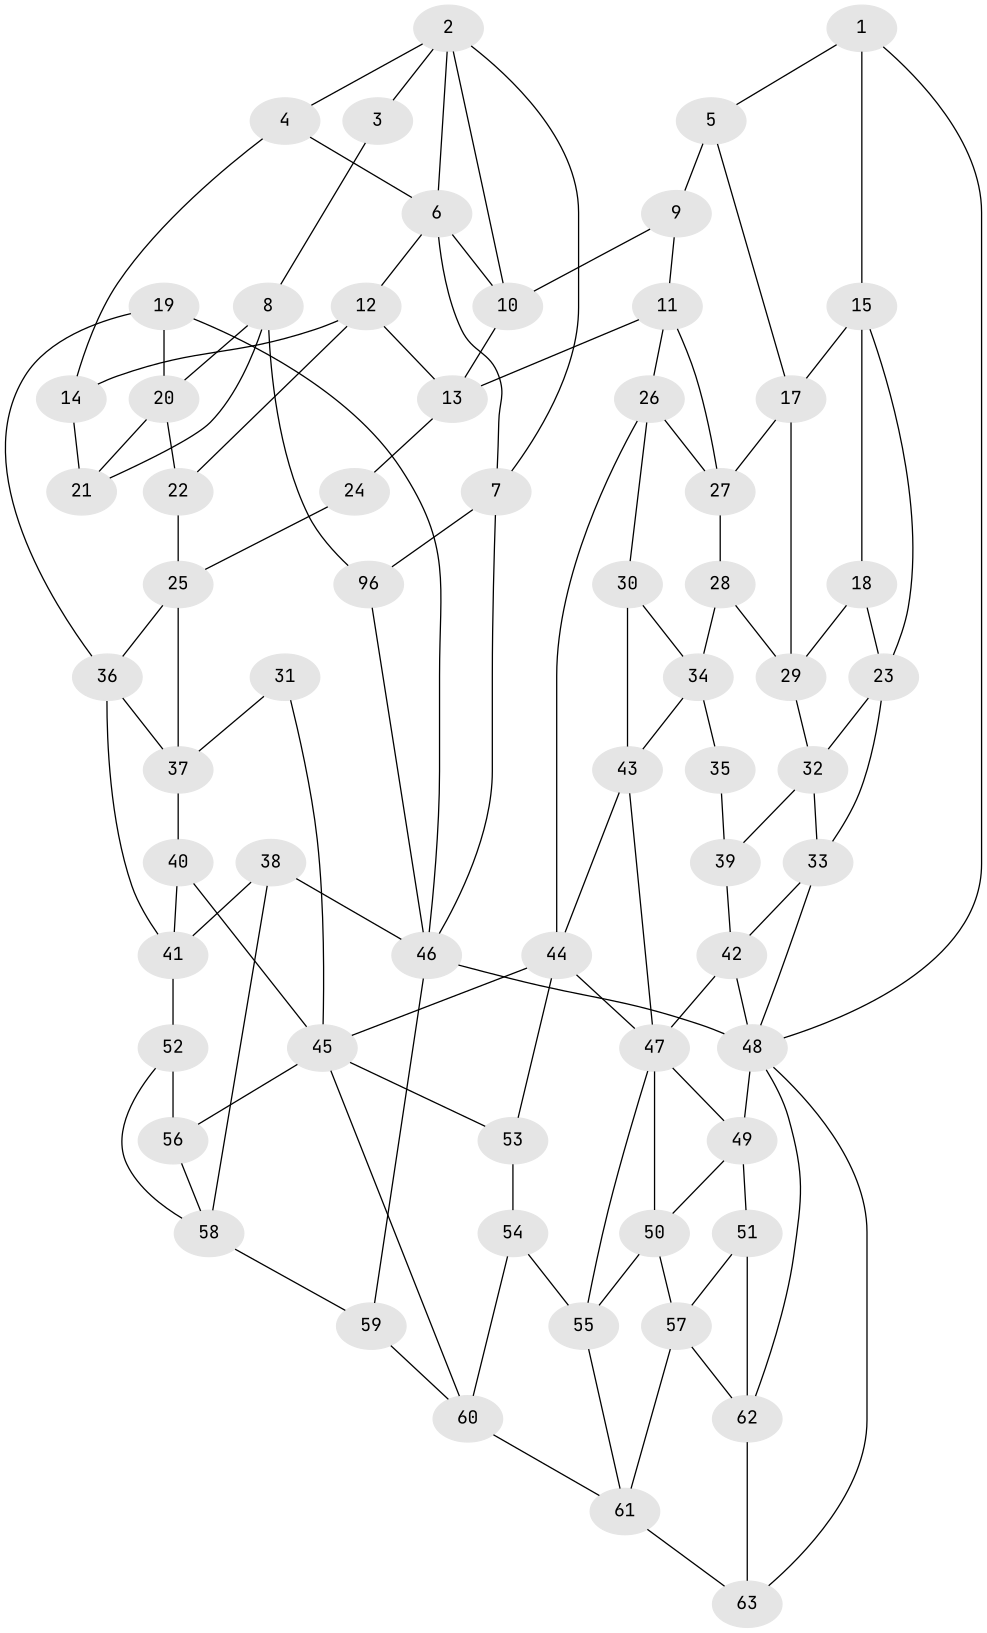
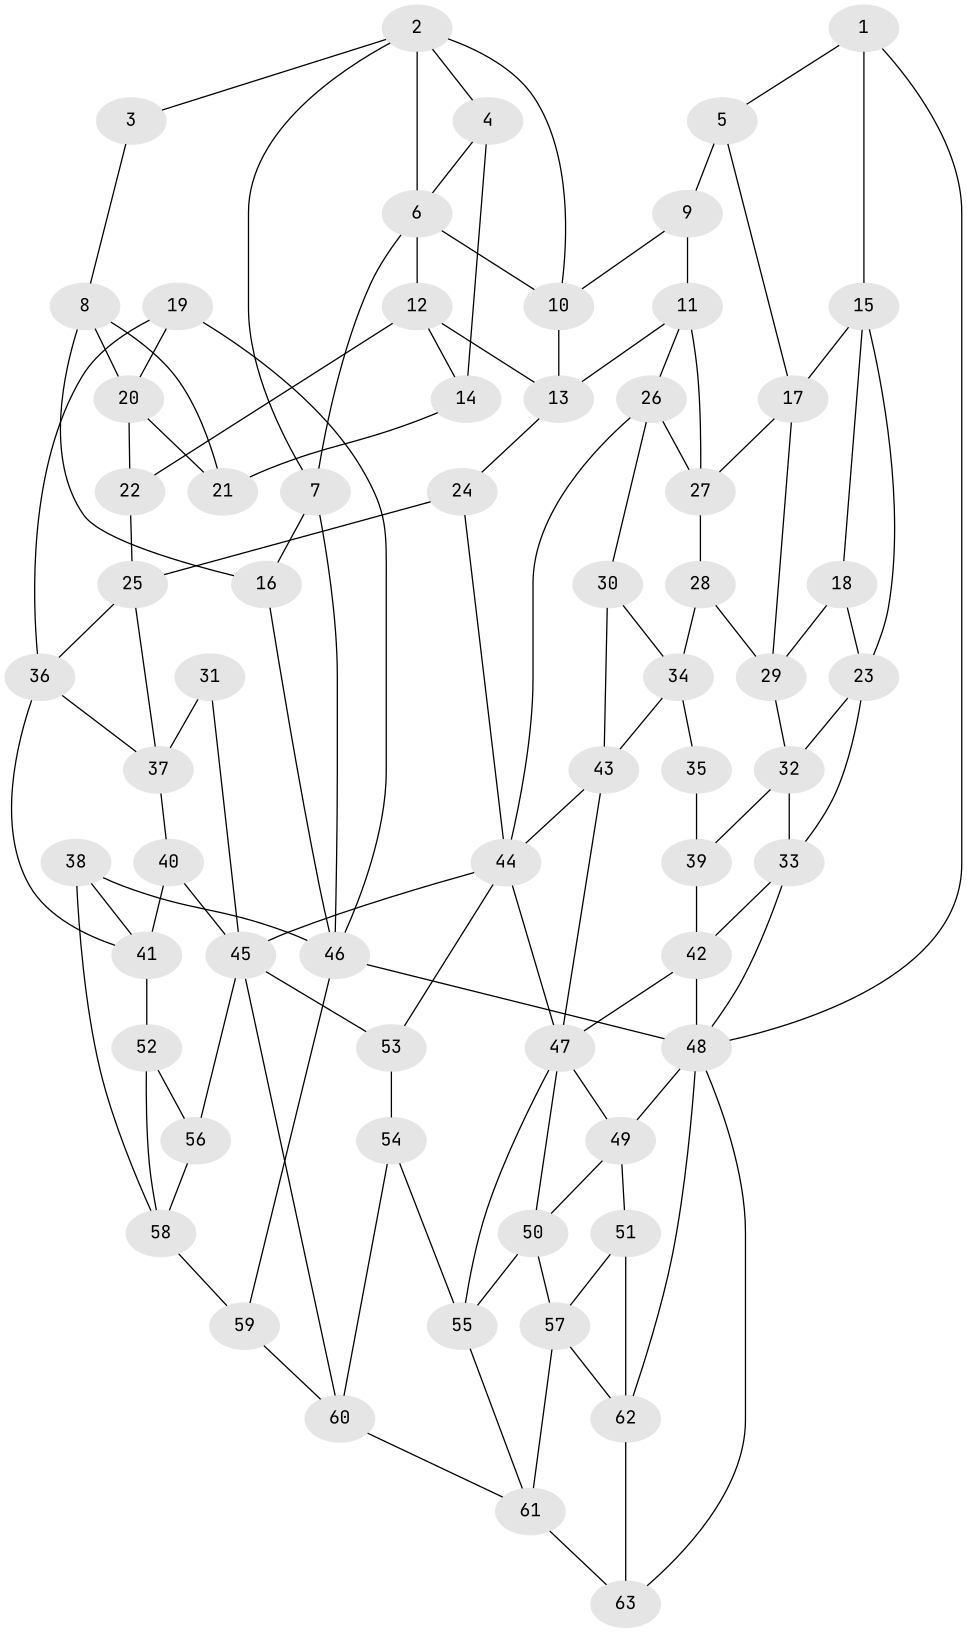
(369, 585) -> (267, 585)
none -> (484, 677)
